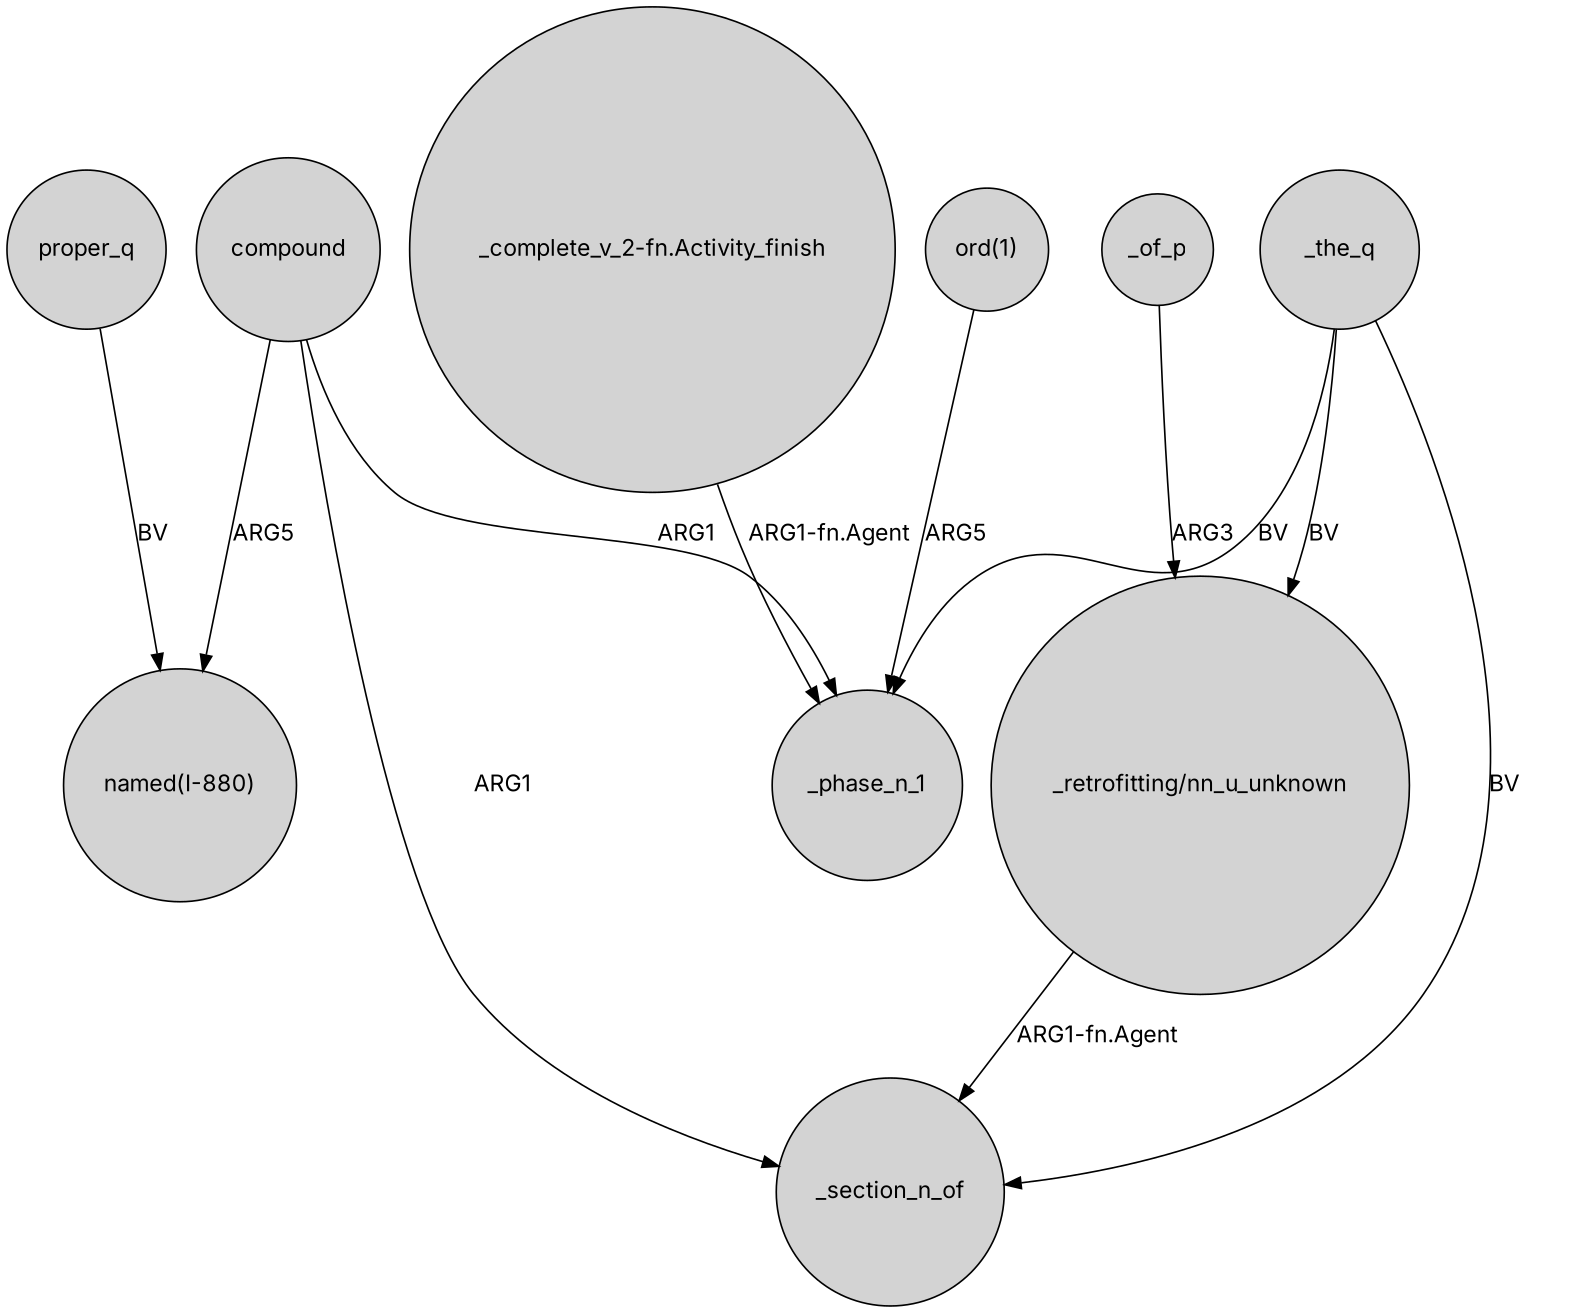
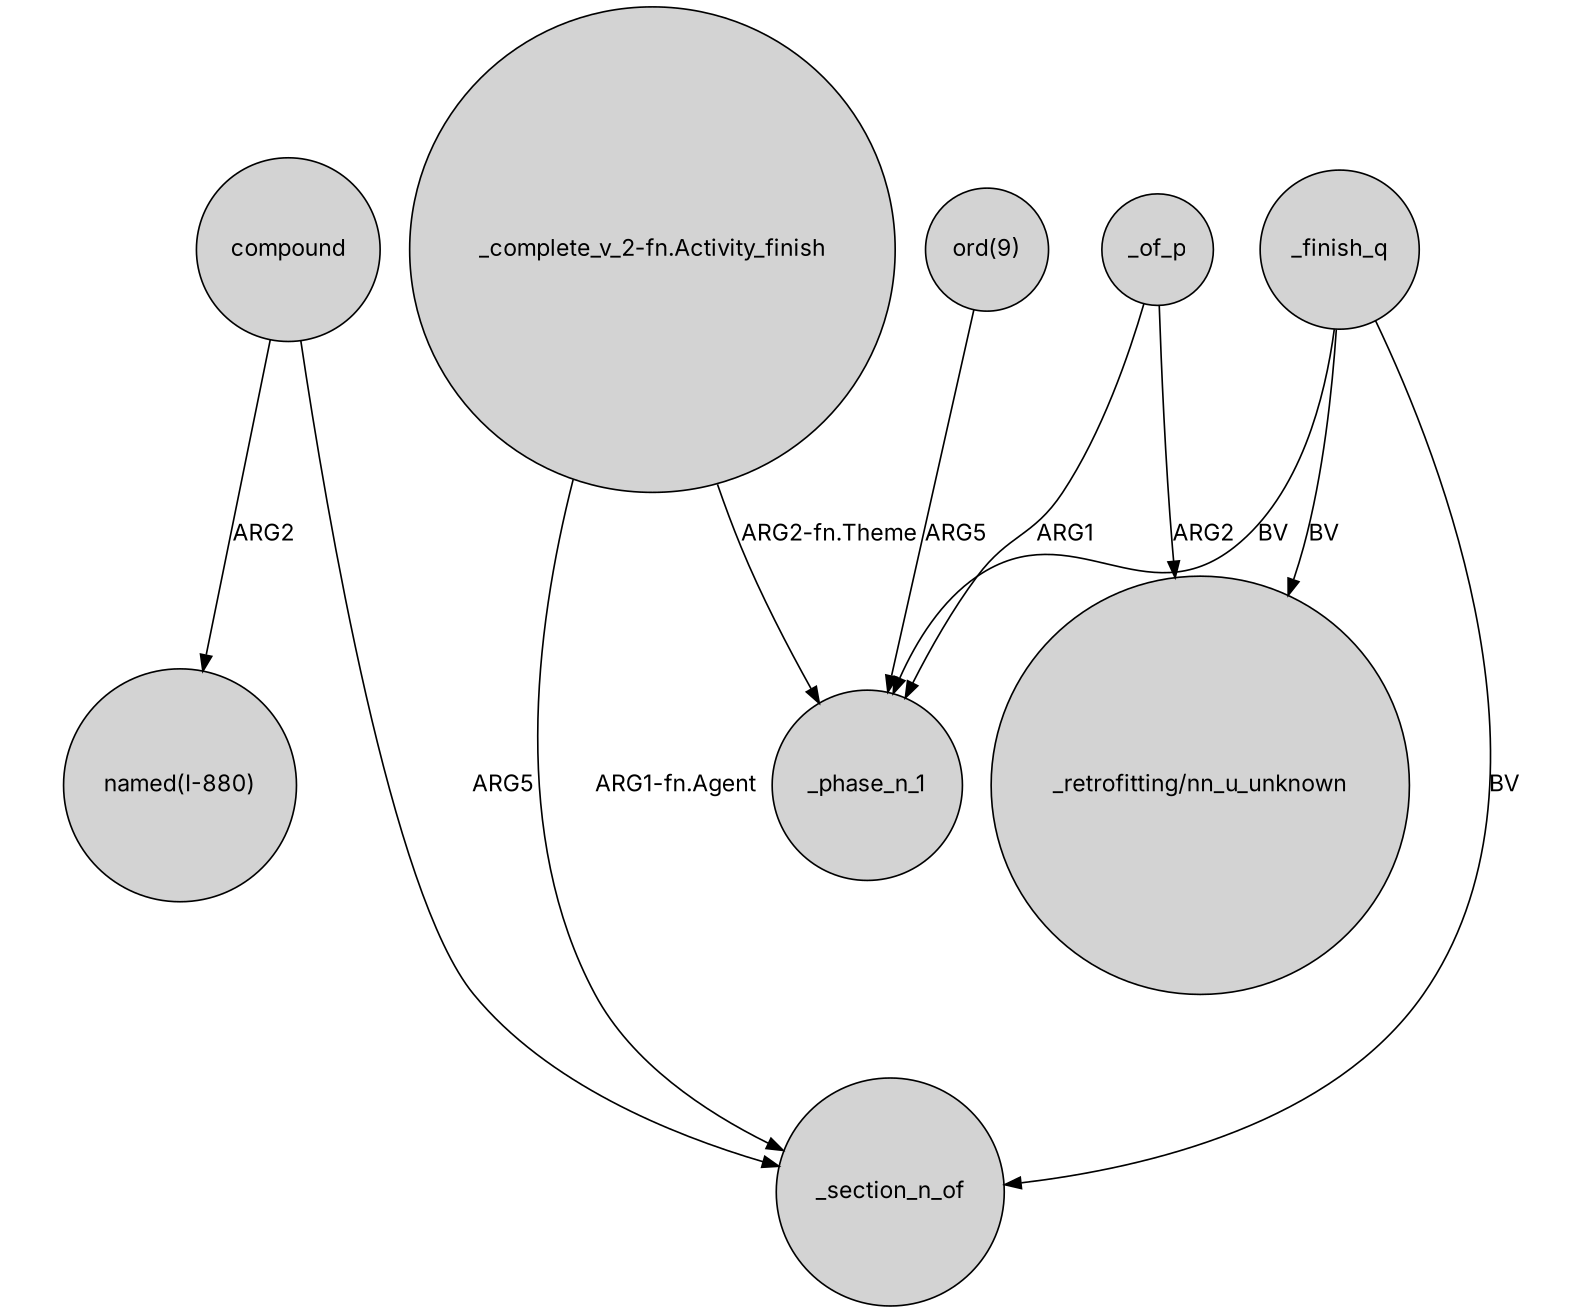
(87, 250) -> none
(987, 250) -> (987, 250)
(1340, 250) -> (1340, 250)
(549, 533) -> (1051, 508)
(264, 535) -> (264, 535)
(830, 535) -> (830, 535)
(1204, 535) -> (1204, 535)
(503, 785) -> (503, 785)
(1021, 1020) -> (548, 855)
